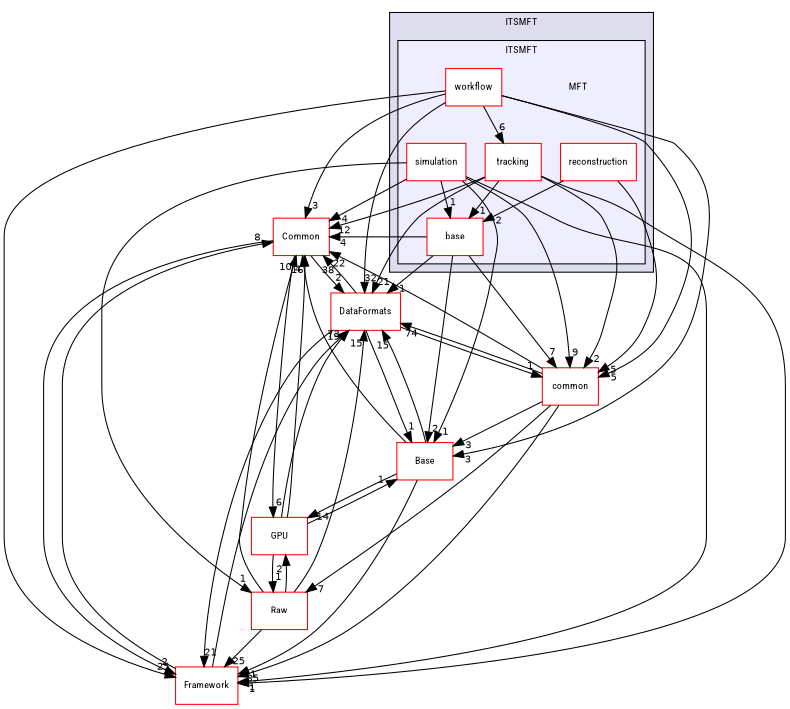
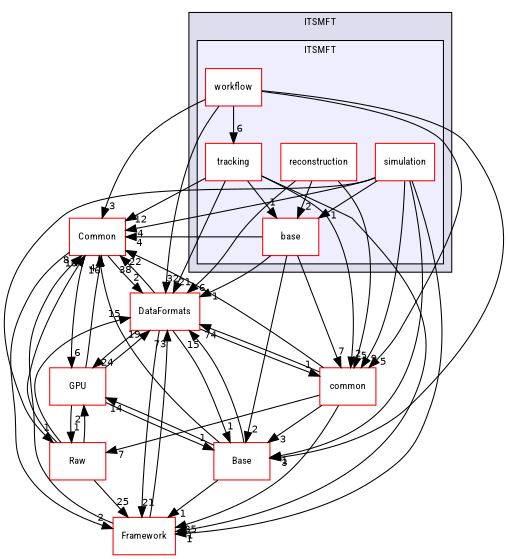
(579, 87) -> none
none -> (242, 230)
(4, 259) -> none
none -> (119, 345)
